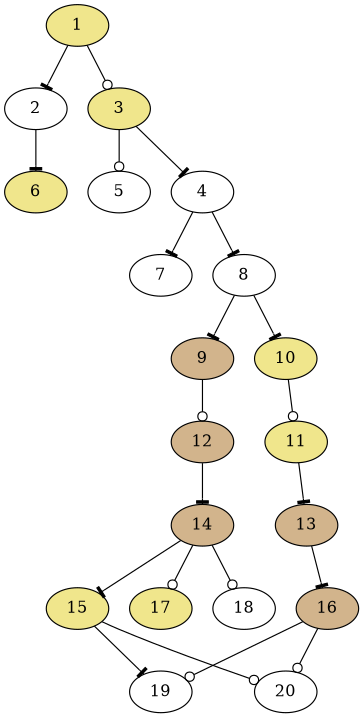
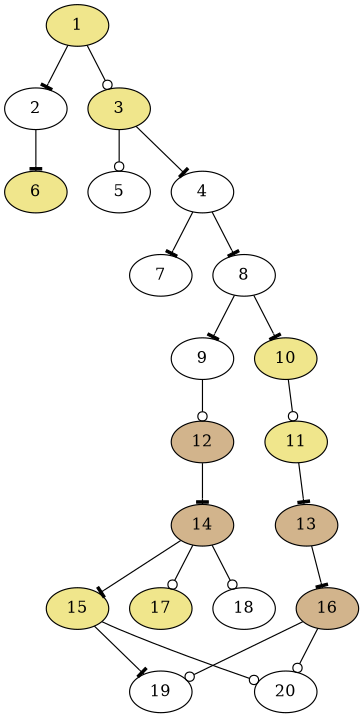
(202, 359) -> (202, 359)
